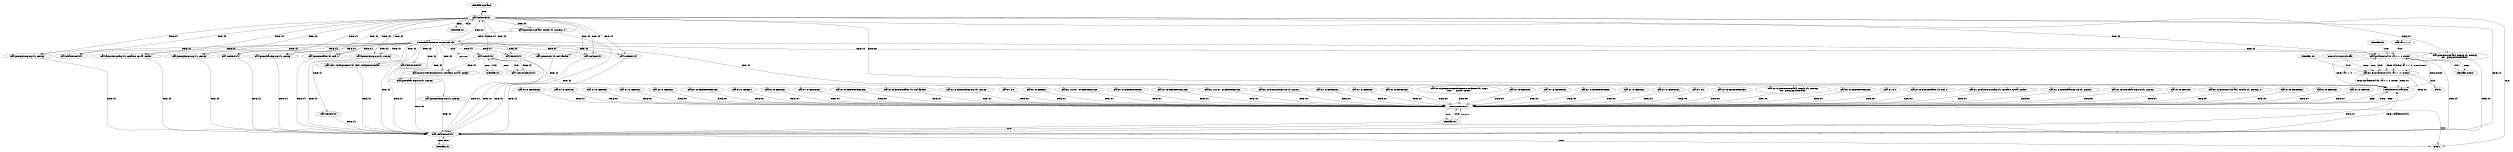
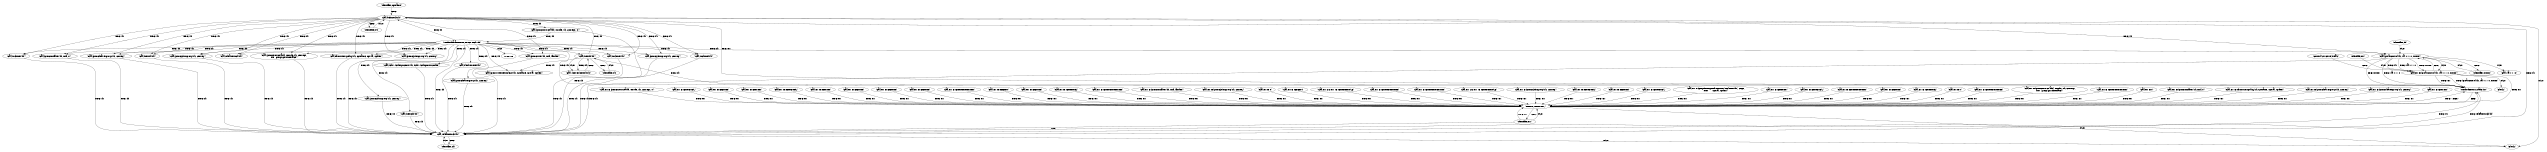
(2397, 49) -> (2466, 60)
